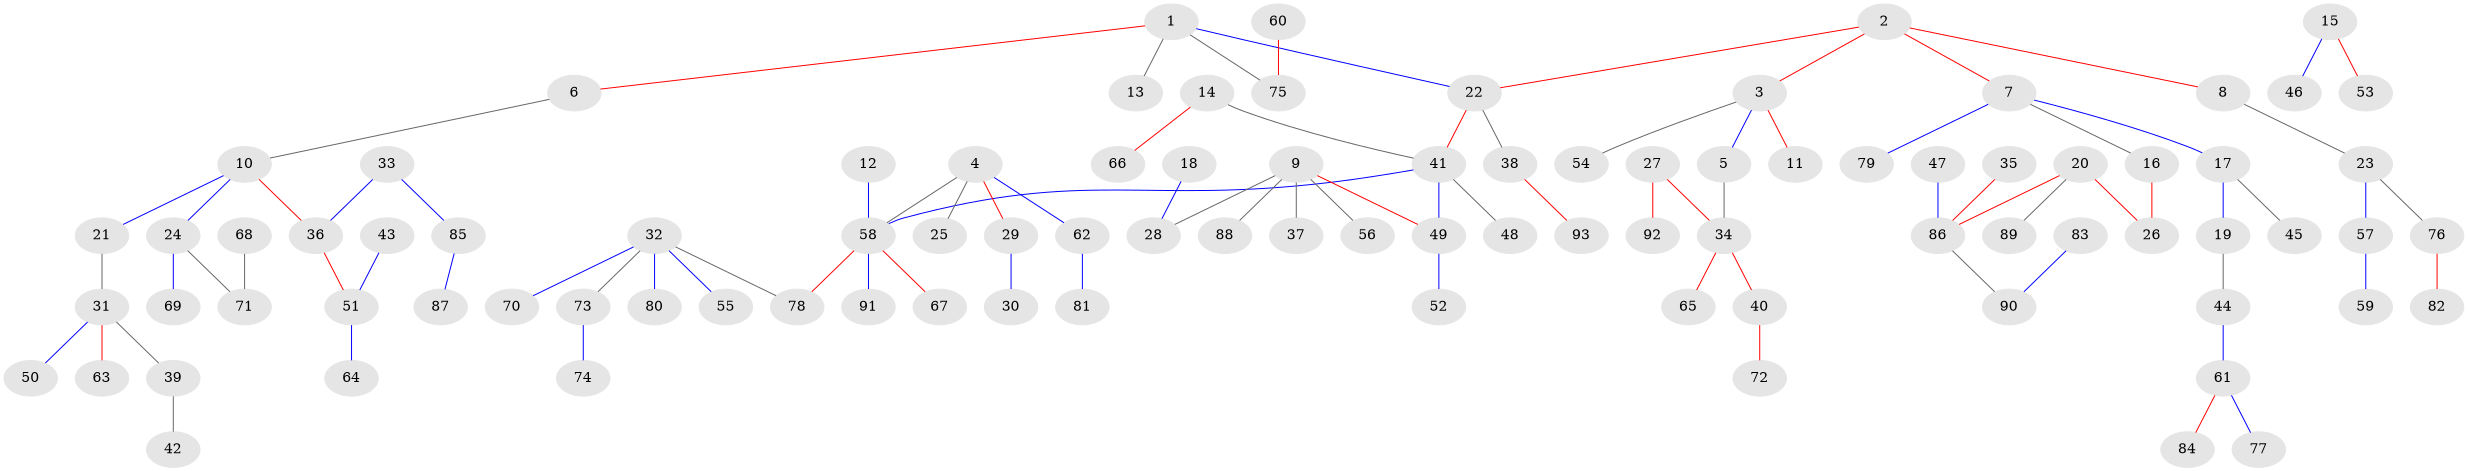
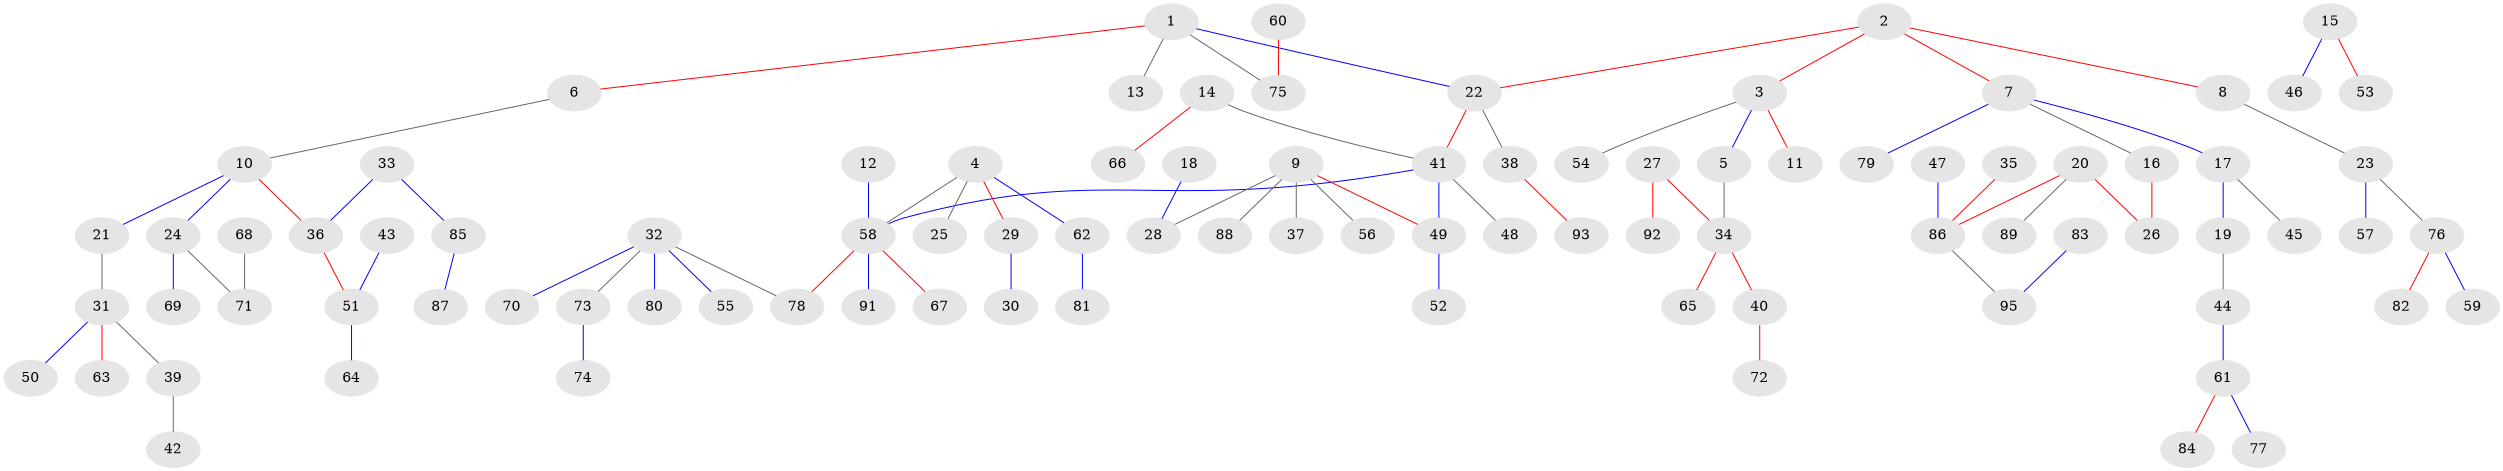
(2366, 271) -> (2455, 271)
(2009, 307) -> (2009, 307)
